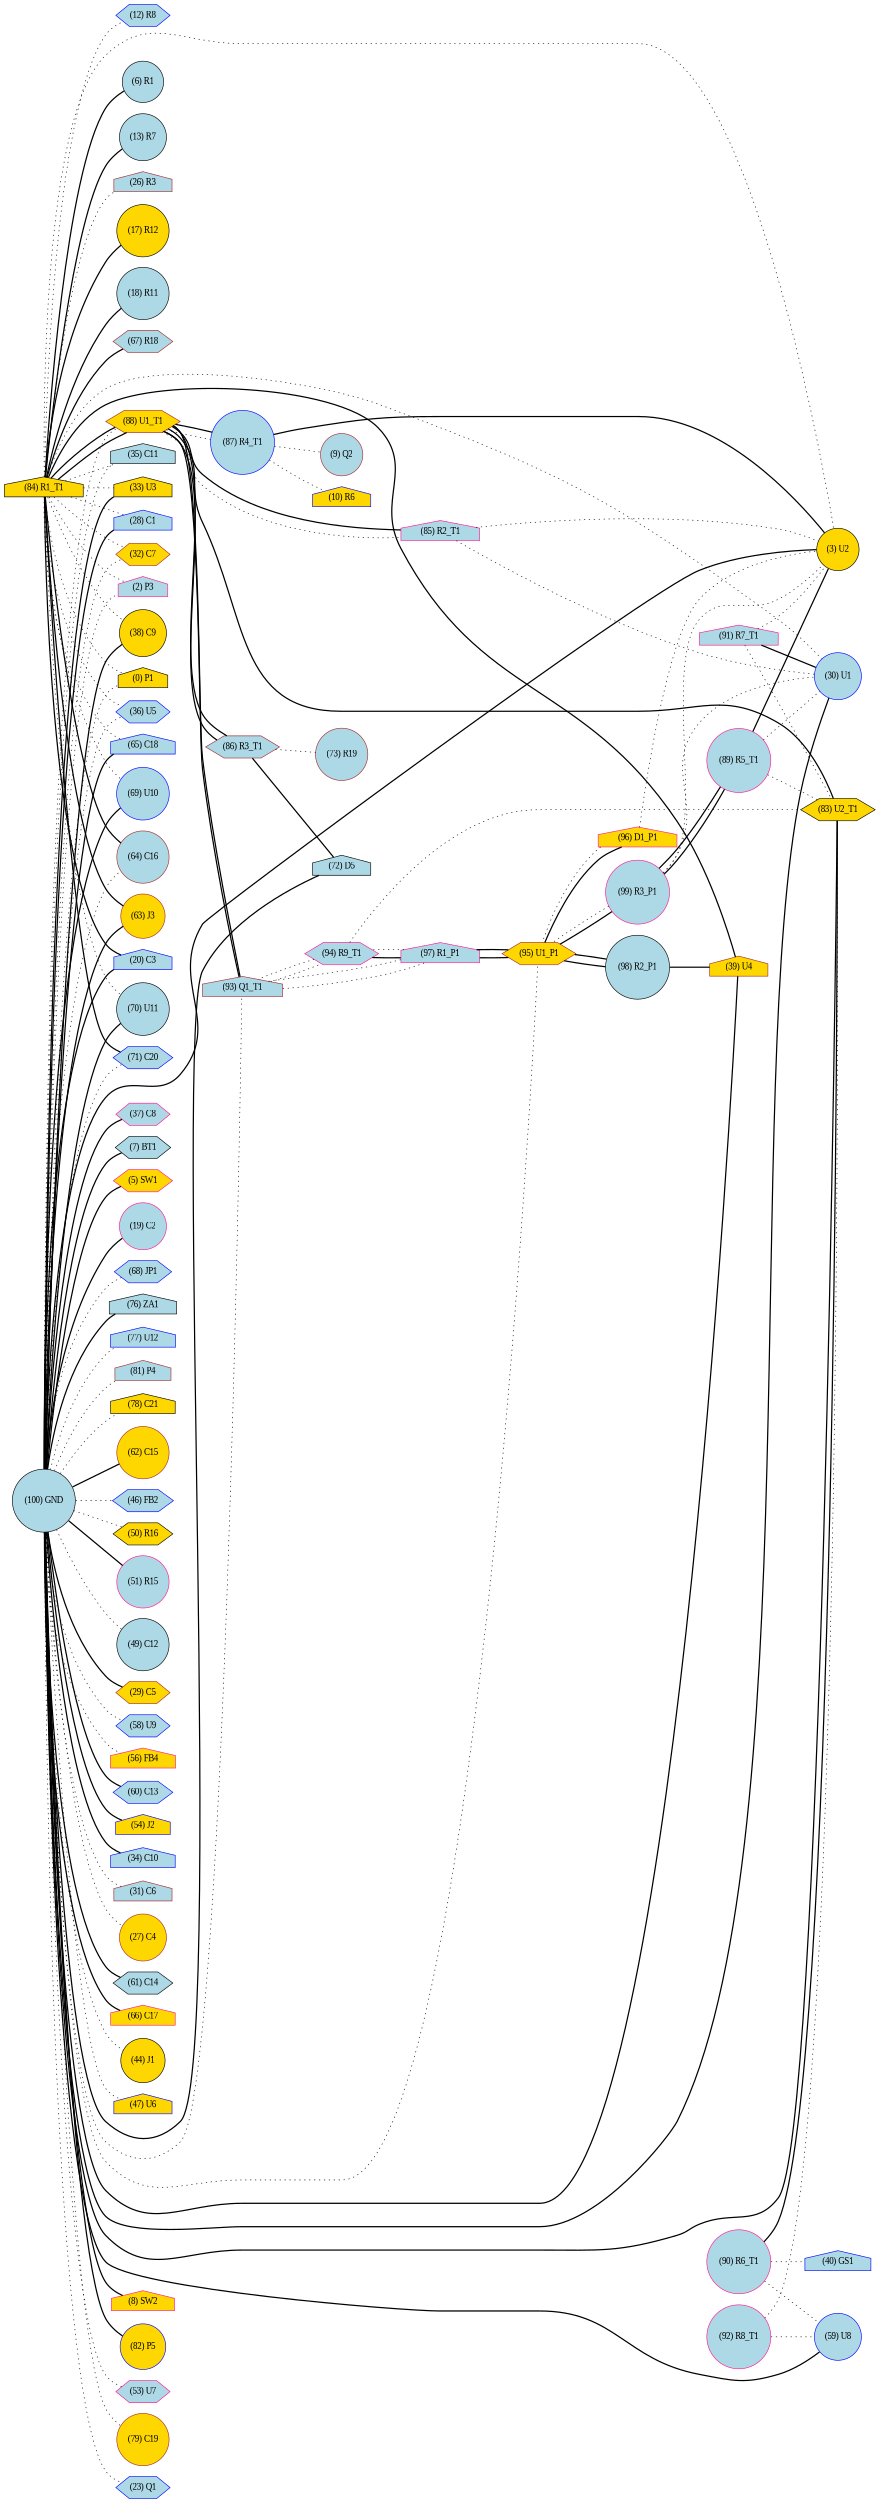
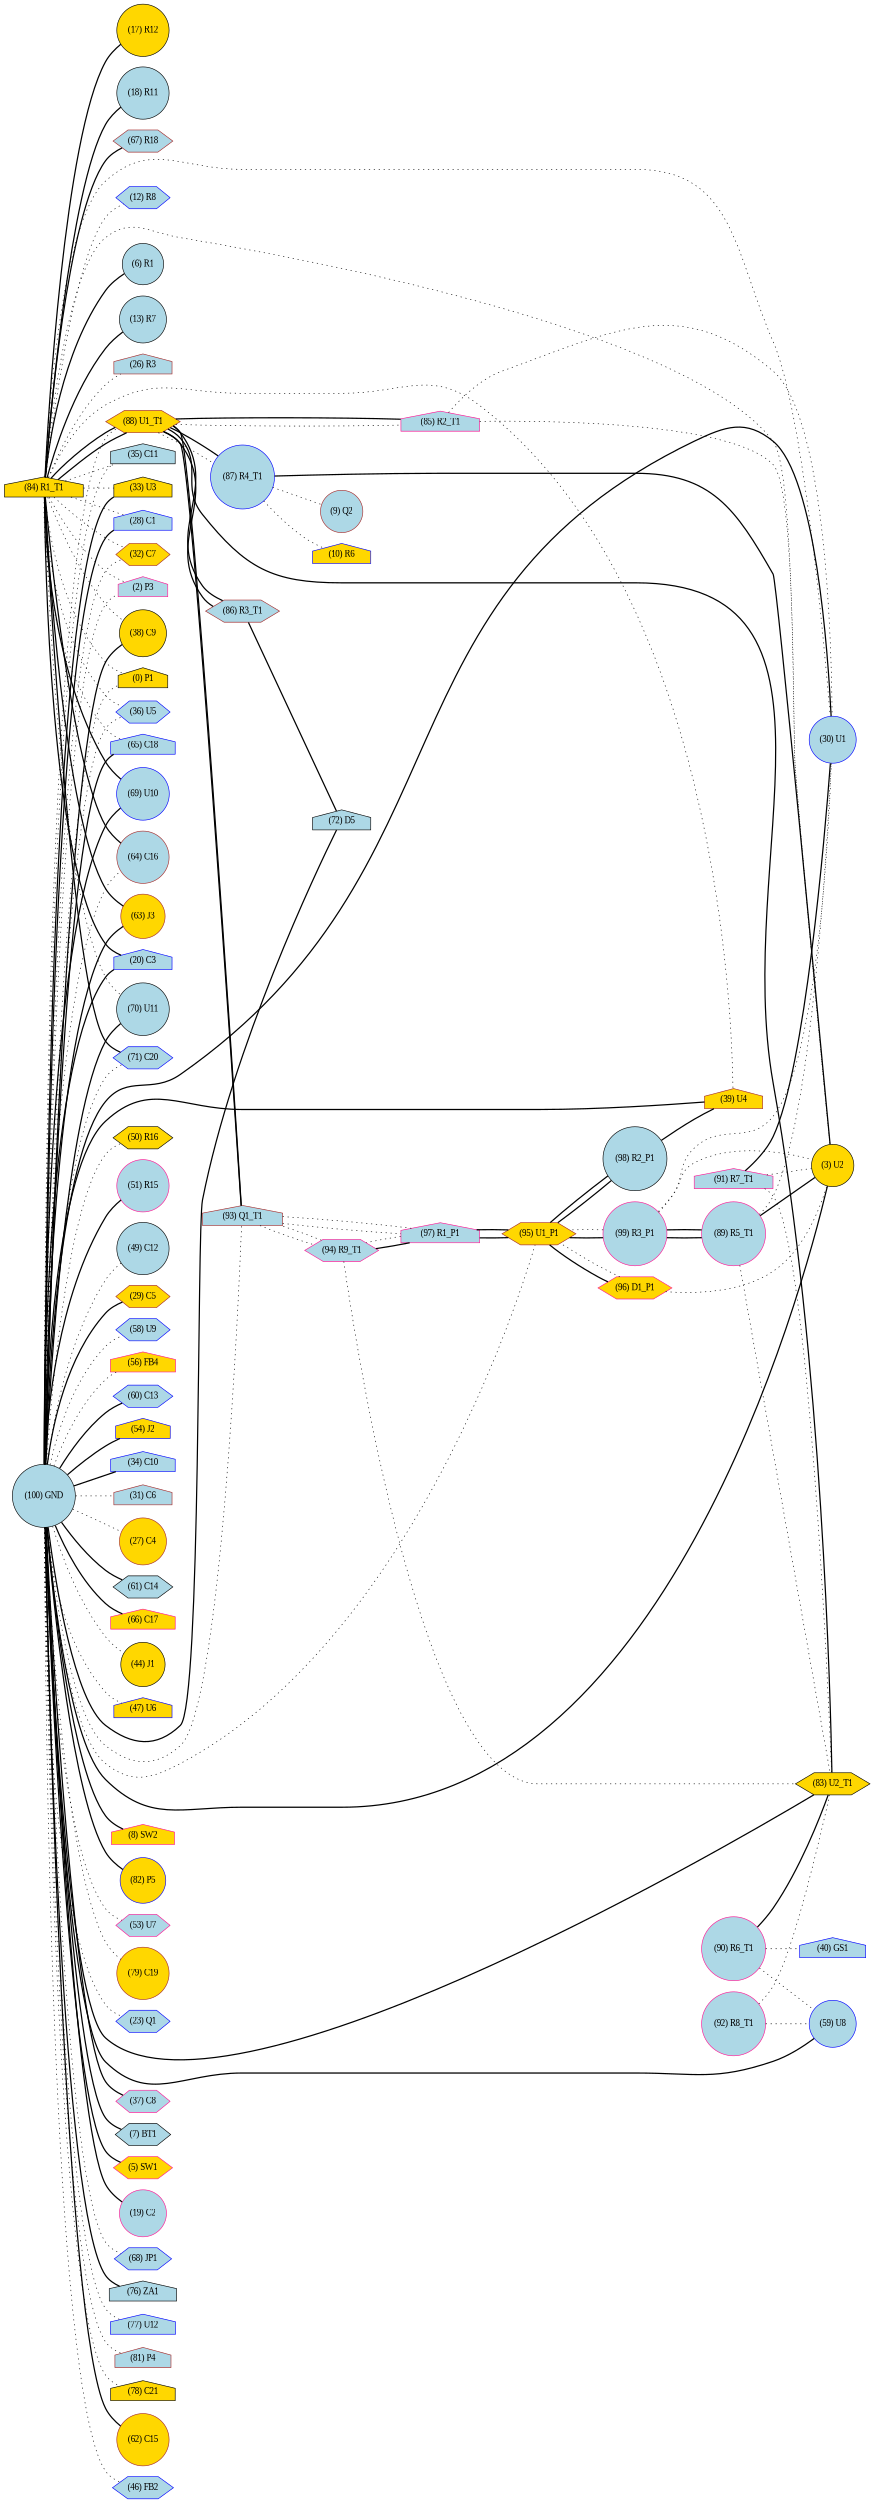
(411, 564) -> (572, 506)
(62, 645) -> (62, 645)
(342, 754) -> none
(638, 838) -> (635, 1288)
